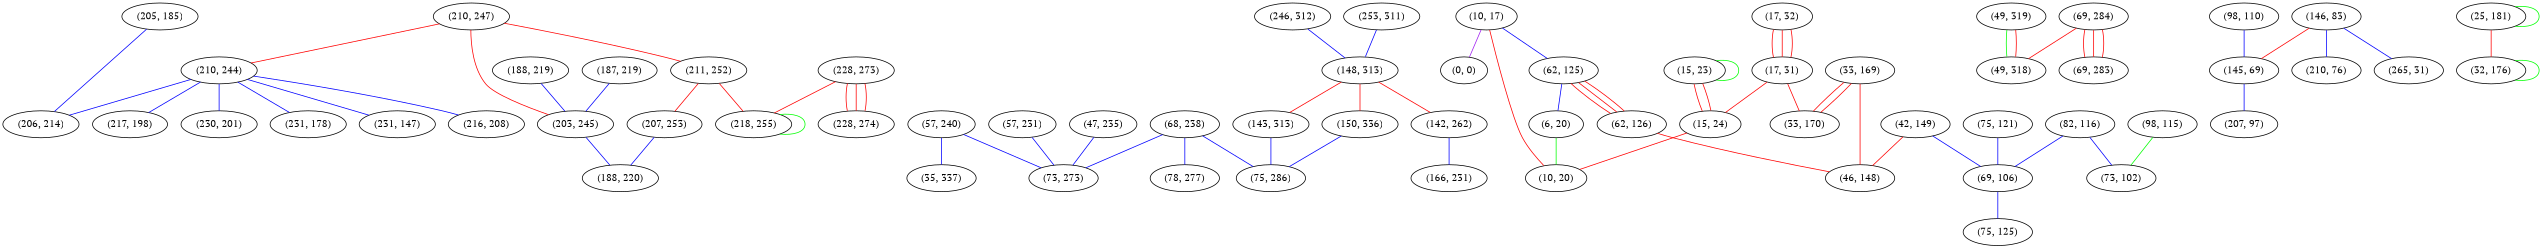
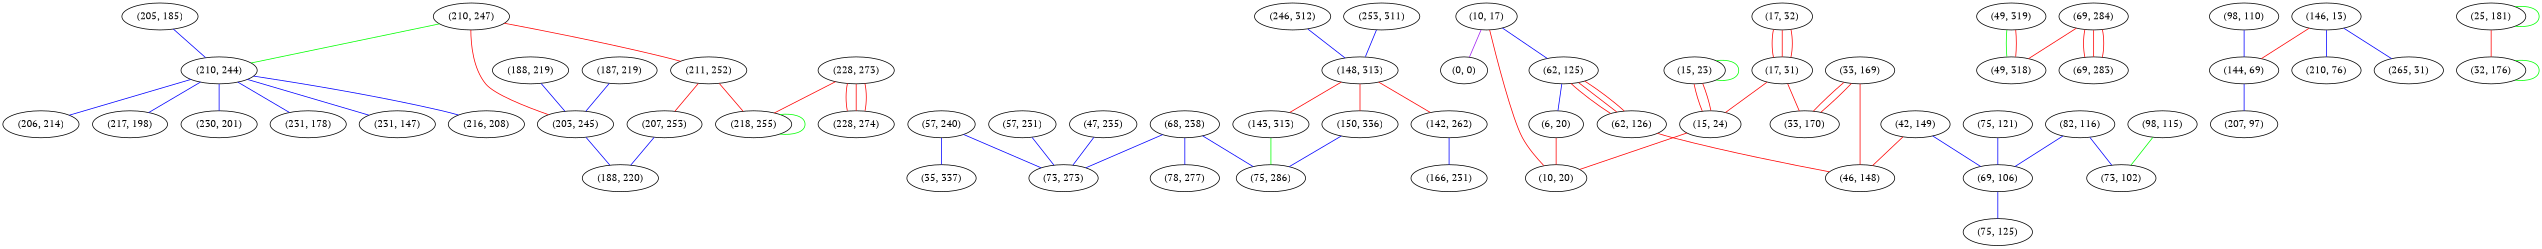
(2326, 16) -> (2326, 16)
(345, 43) -> (345, 43)
(101, 70) -> (189, 43)
(2244, 70) -> (2244, 70)
(1271, 151) -> (1271, 151)
(1556, 151) -> (1556, 151)
